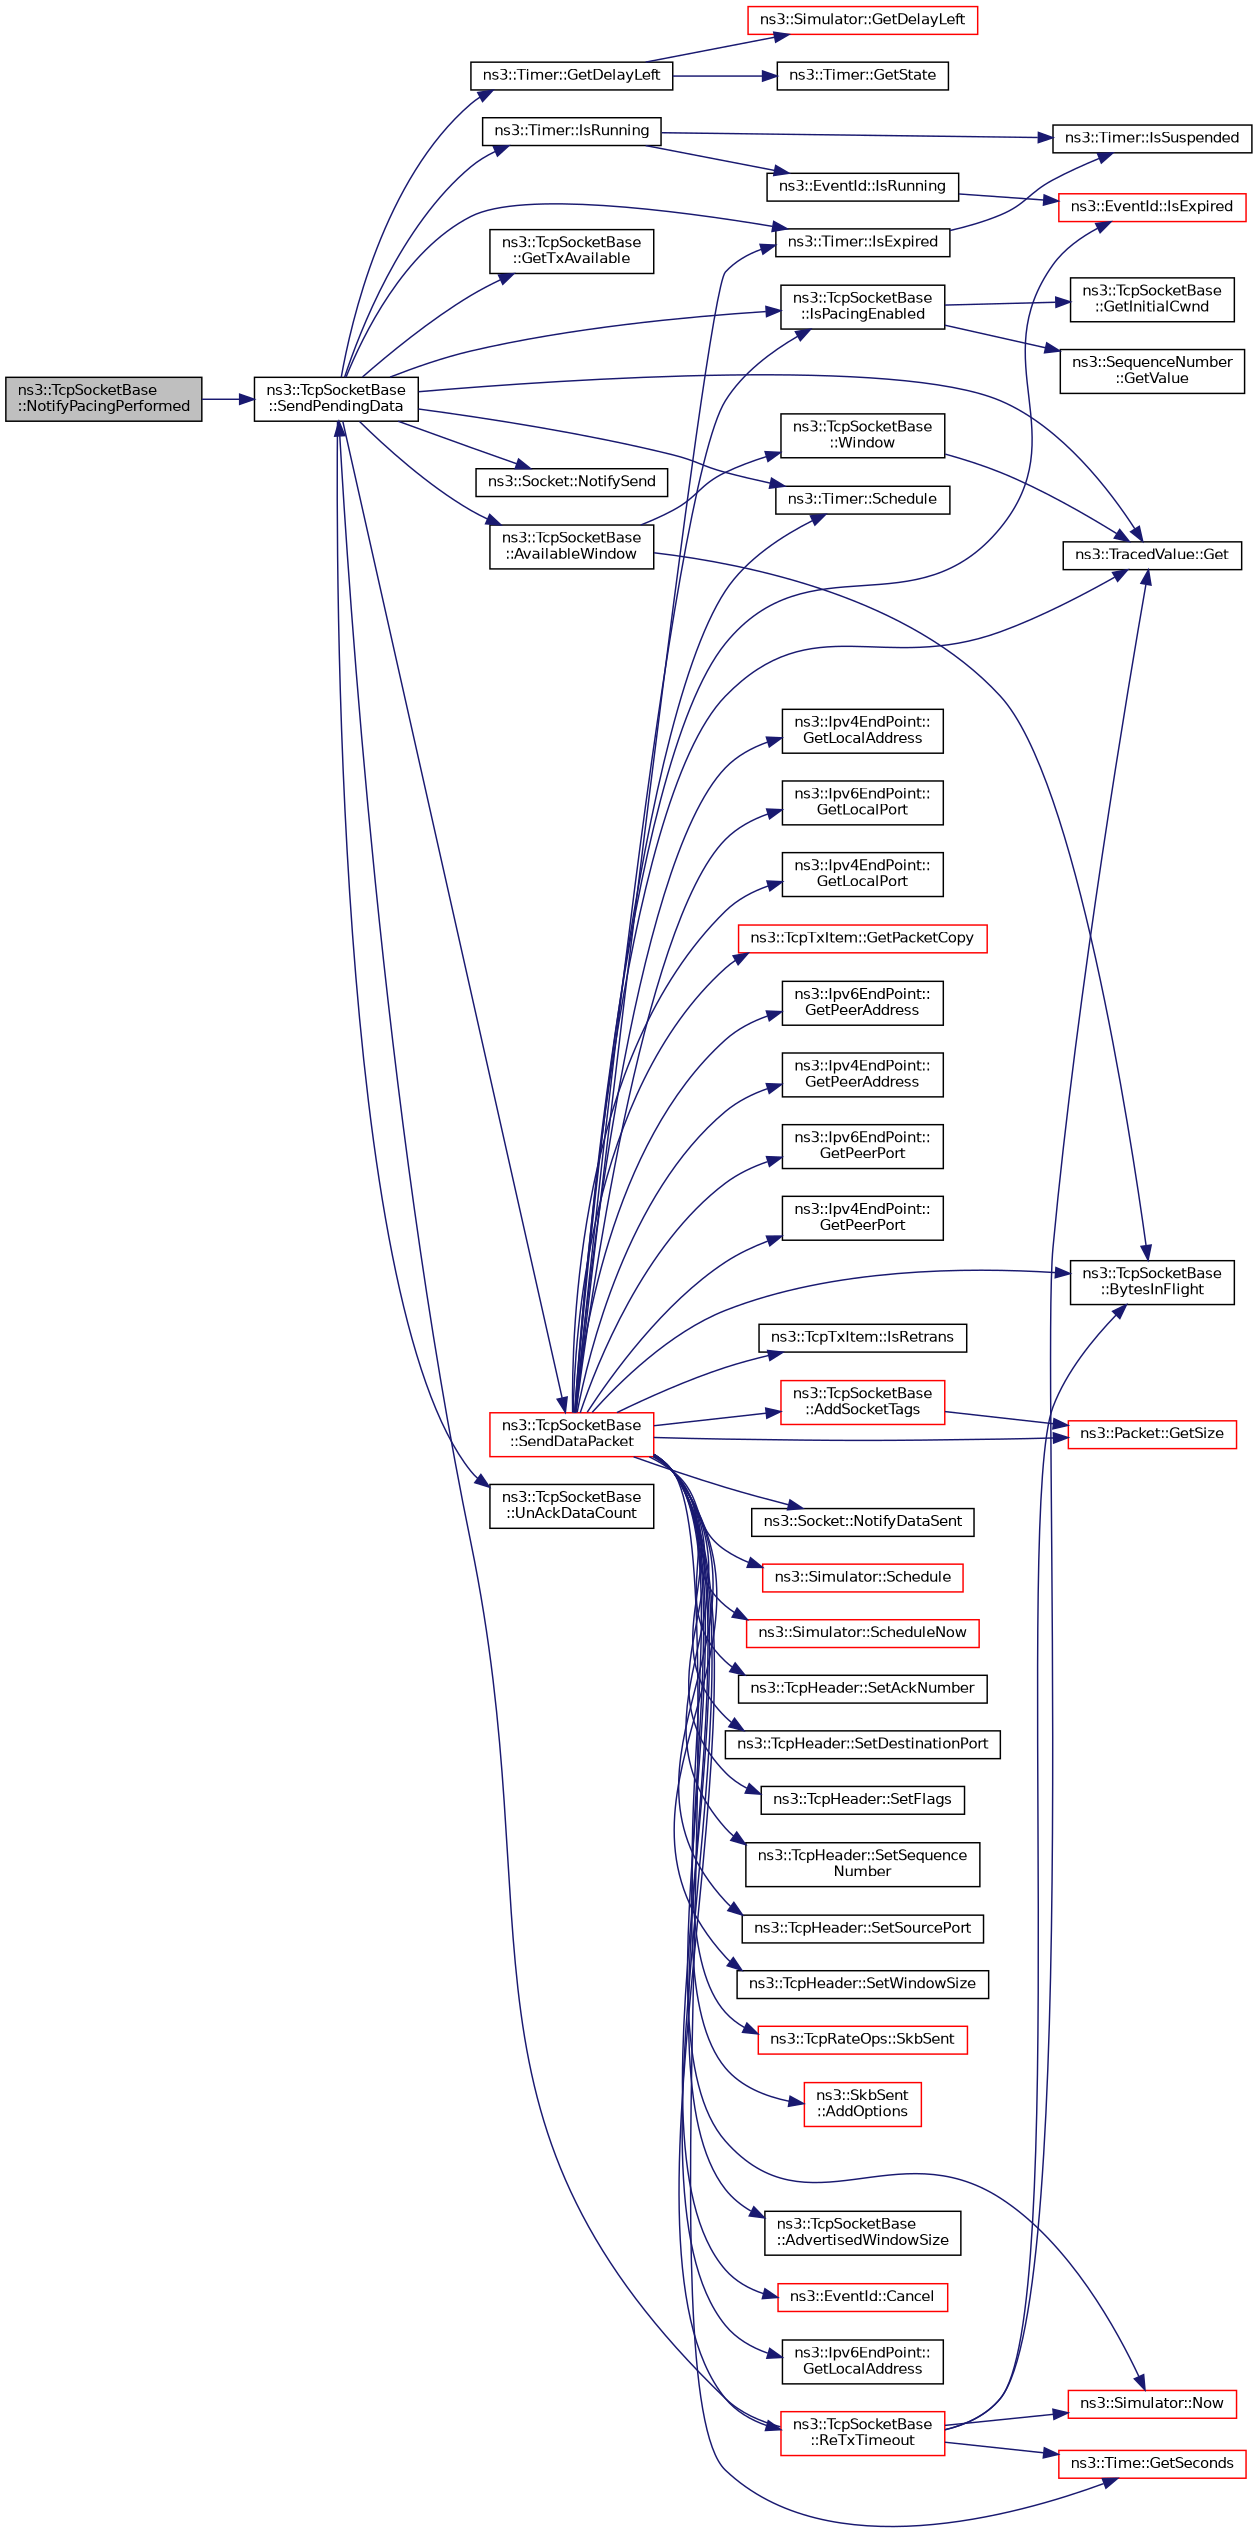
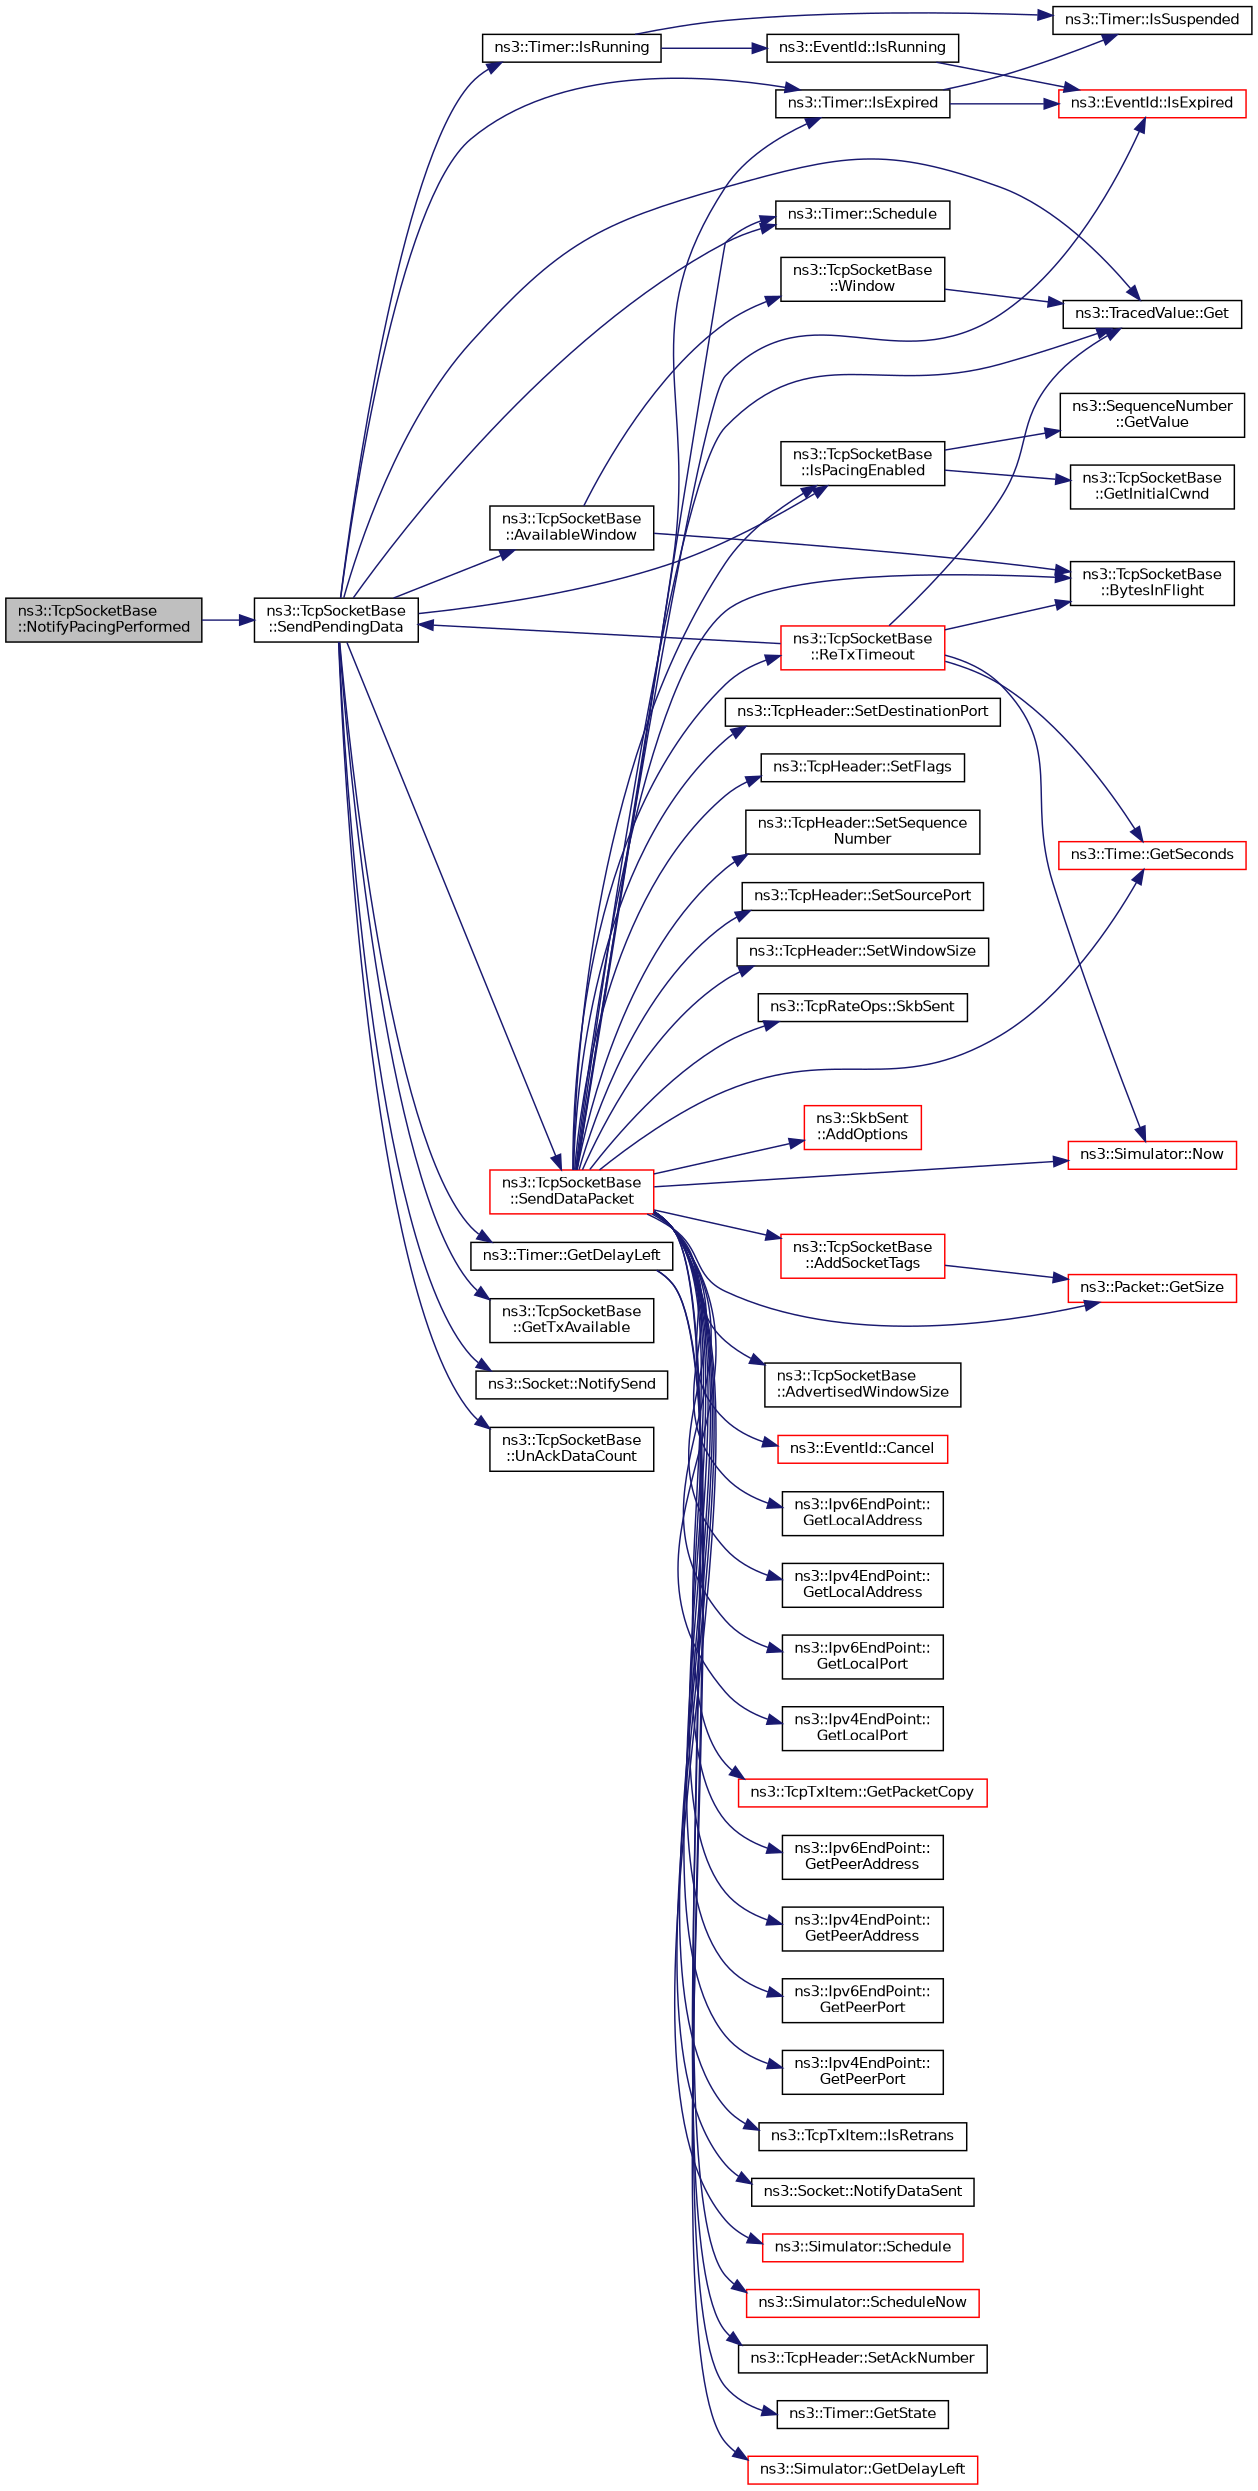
none -> (997, 104)
(863, 2040) -> (863, 1008)
